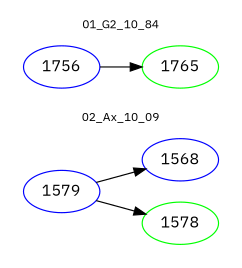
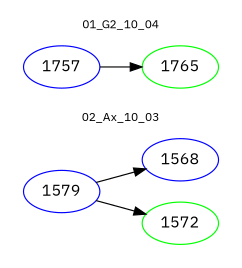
(121, 25) -> (121, 25)
(62, 67) -> (62, 67)
(121, 118) -> (121, 118)
(180, 223) -> (180, 223)
